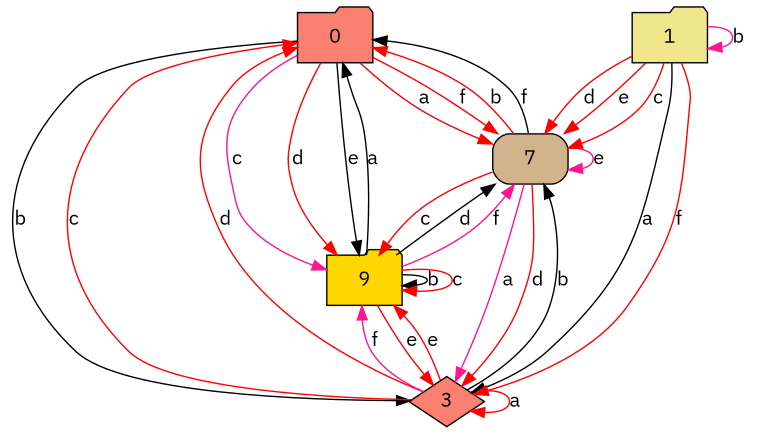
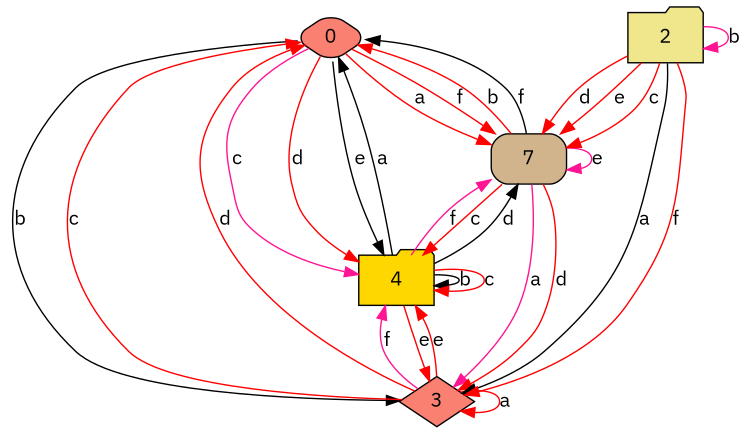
(335, 38) -> (331, 38)
(670, 38) -> (666, 38)
(364, 280) -> (396, 280)
(548, 311) -> none
